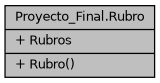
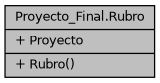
(44, 41) -> (50, 41)
